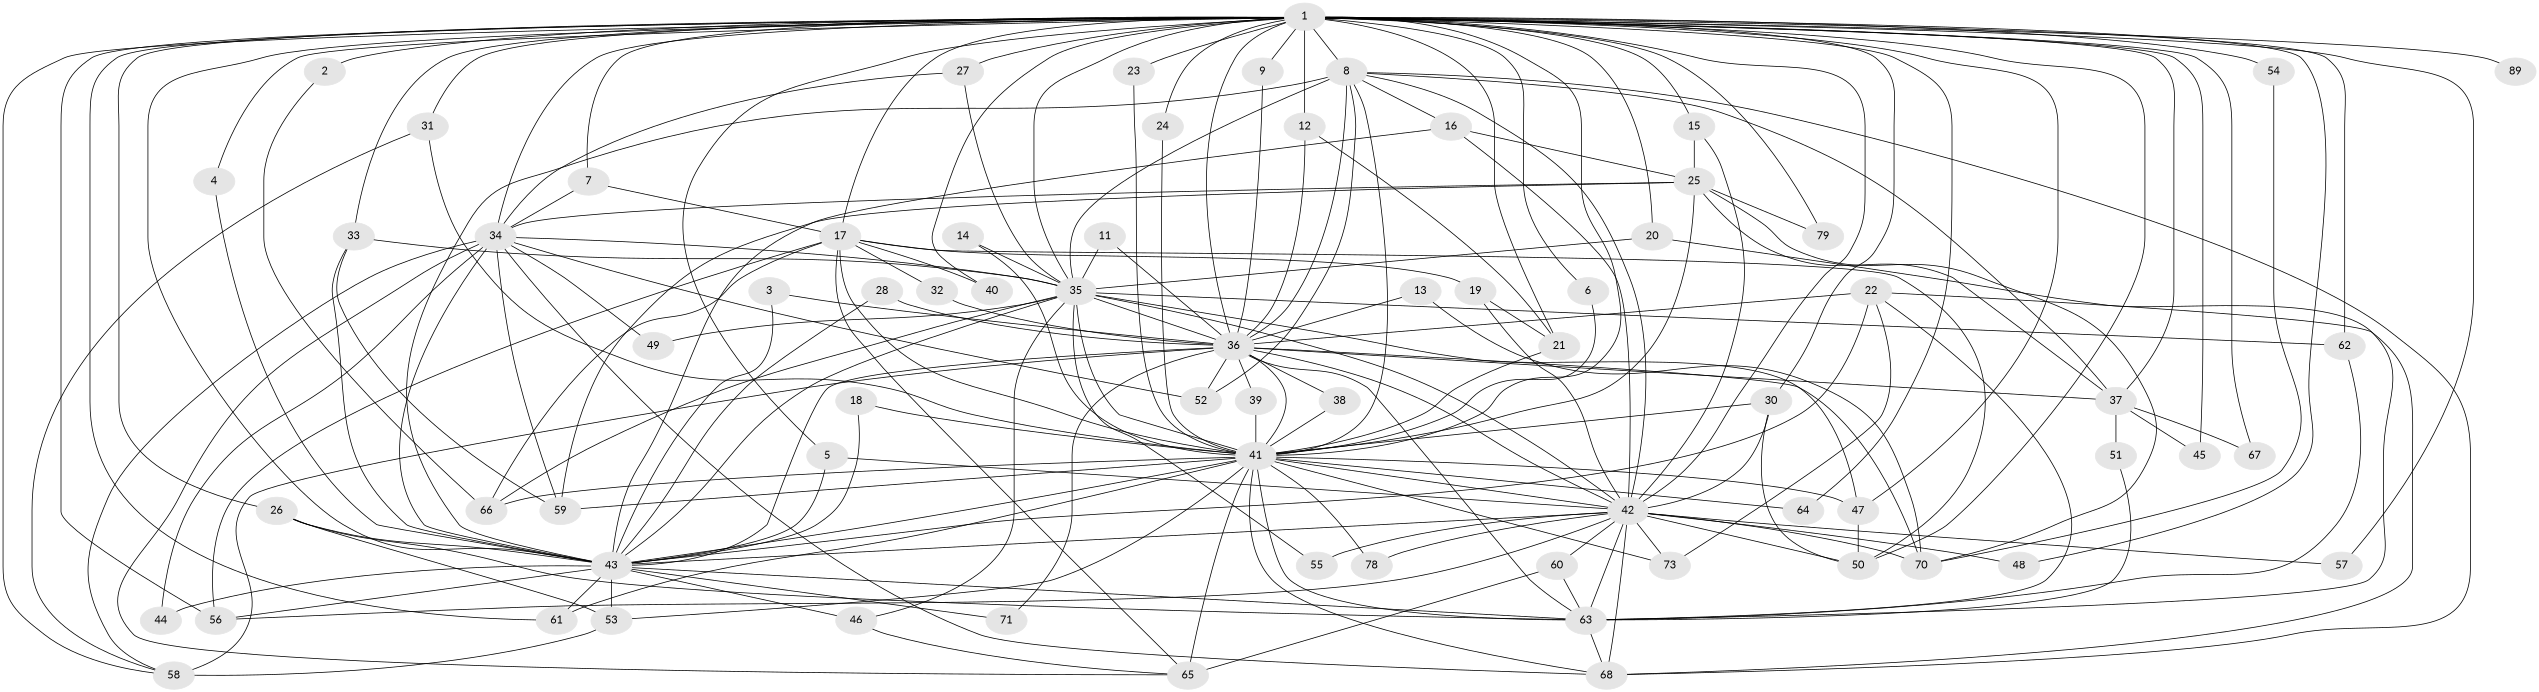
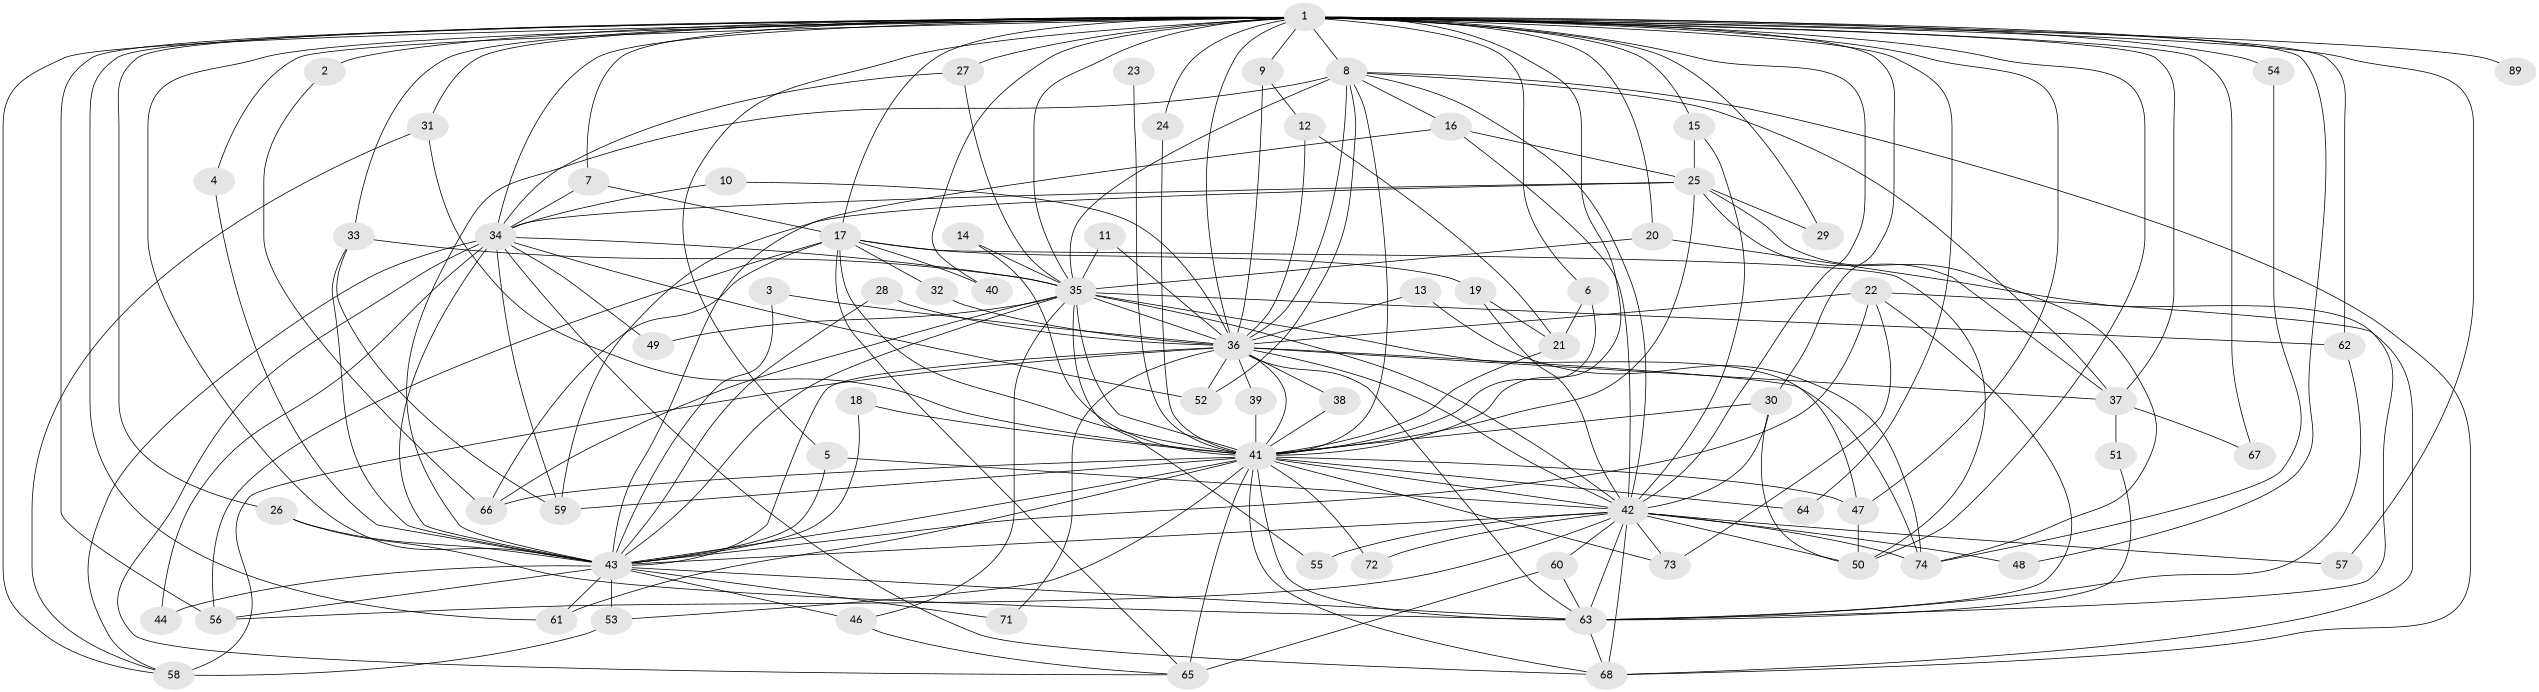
(1201, 46) -> none
(1305, 72) -> (1287, 103)
(1490, 105) -> (1572, 322)
none -> (726, 181)
(1823, 236) -> (1823, 236)
(2200, 456) -> none
(437, 563) -> none
(1372, 566) -> (1372, 566)
(1922, 566) -> (1922, 566)
